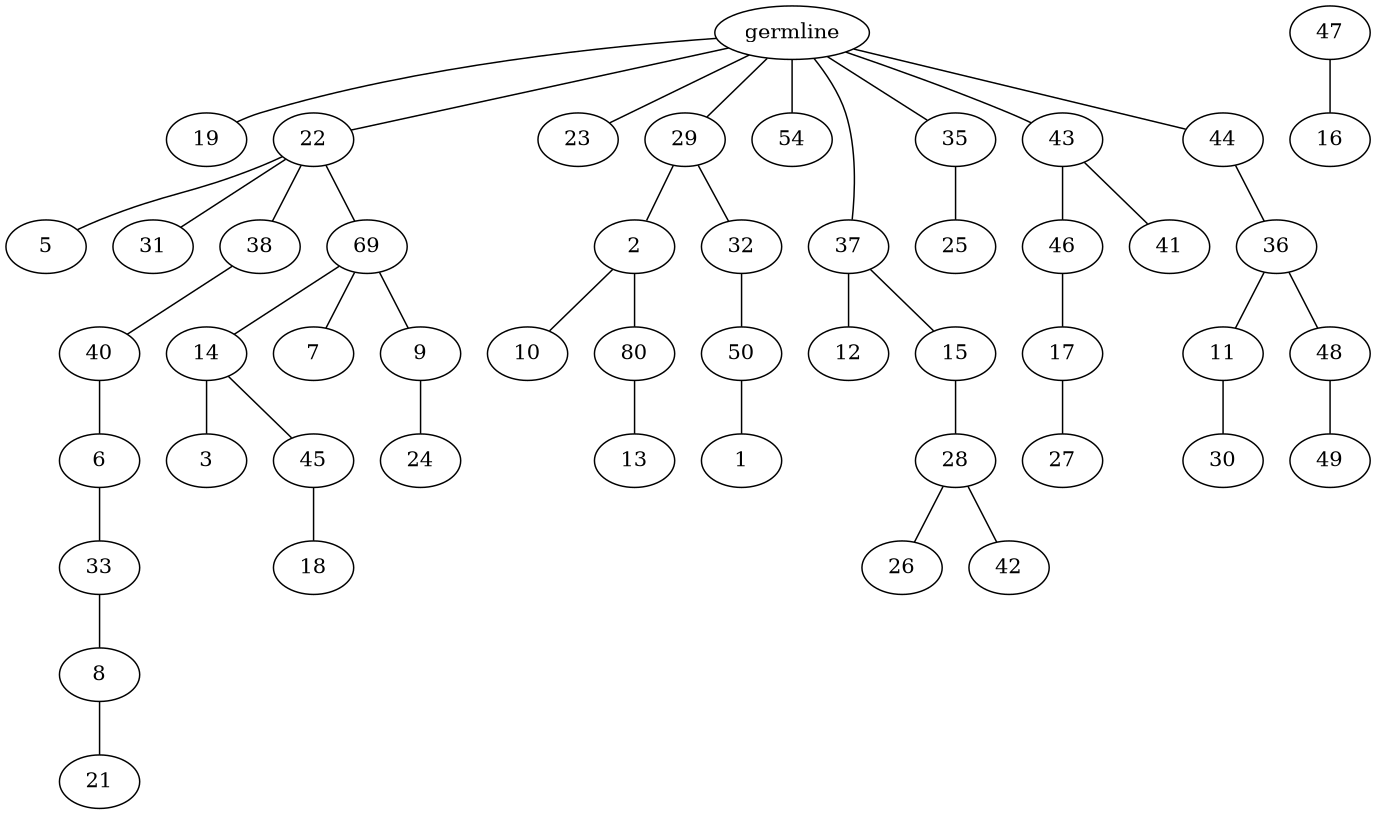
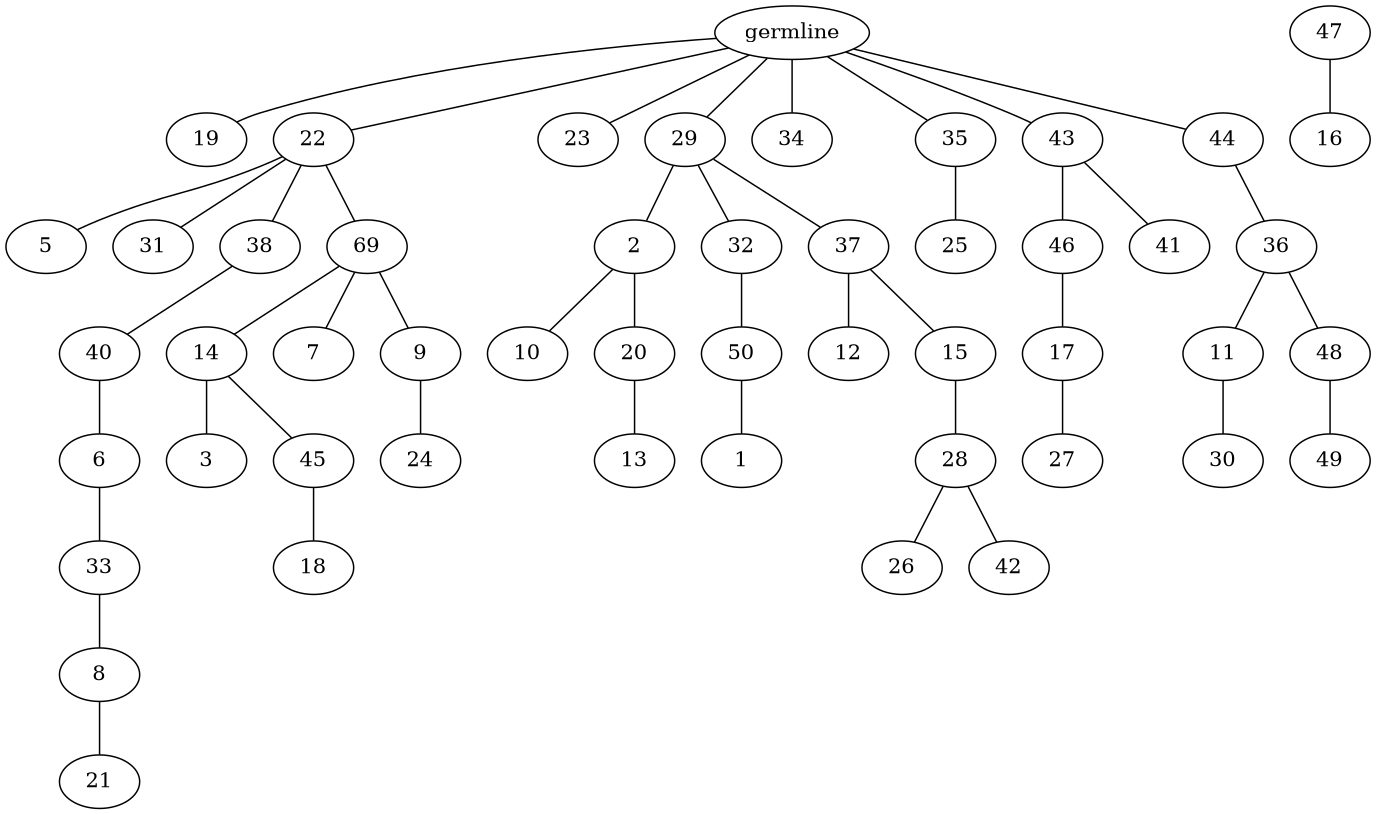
(851, 134) -> (767, 193)
(792, 140) -> (792, 140)
(635, 354) -> (635, 354)
